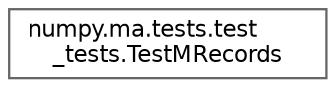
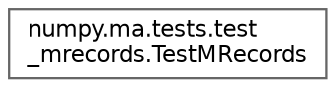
(168, 44) -> (168, 44)
